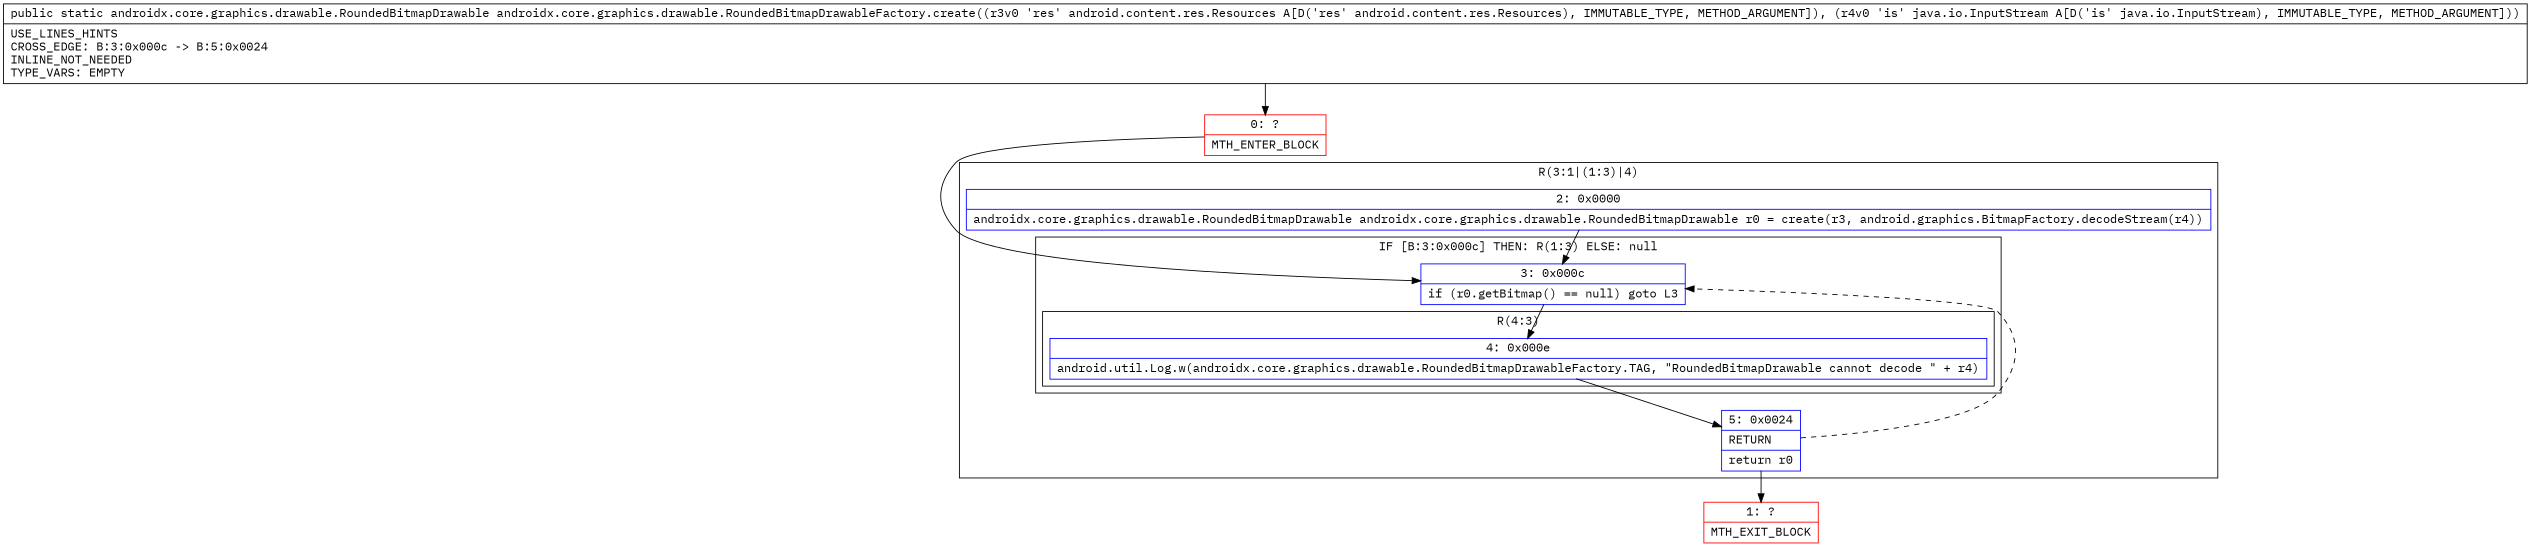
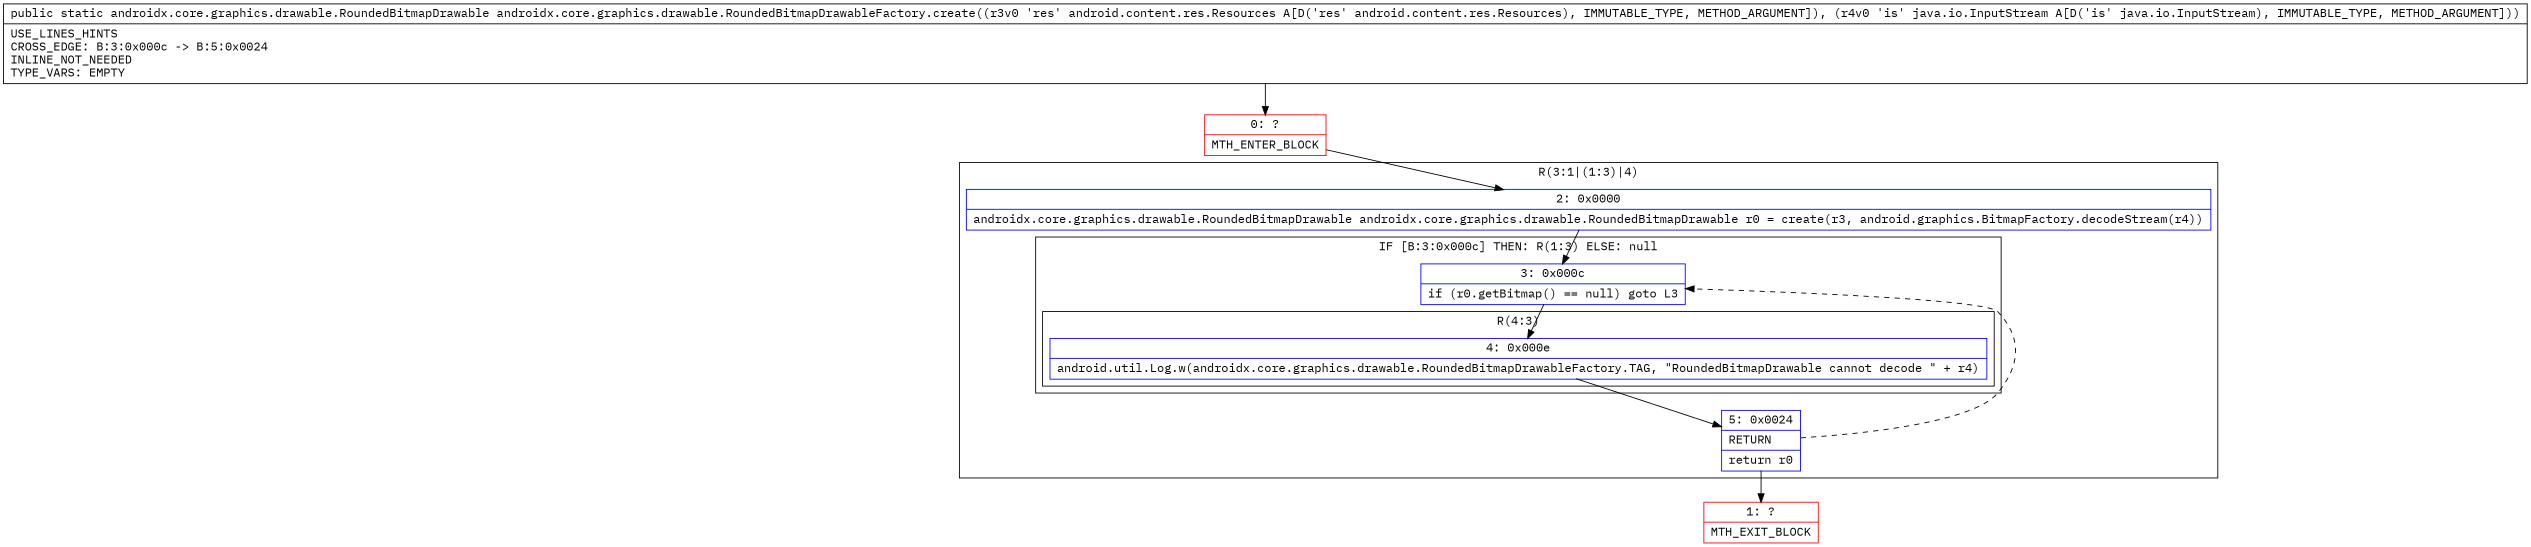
(1019, 252) -> (1411, 169)
